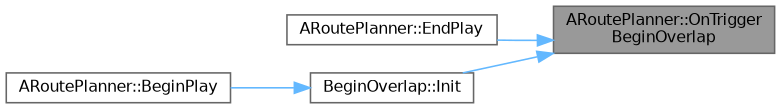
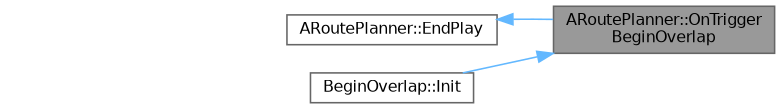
(517, 40) -> (533, 19)
(118, 88) -> none
